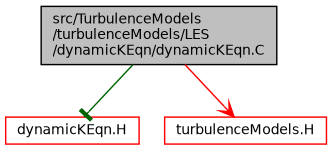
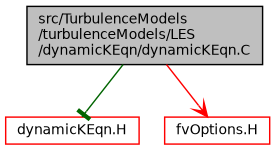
(246, 131) -> (217, 131)
